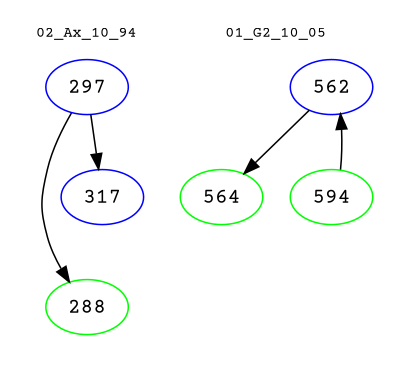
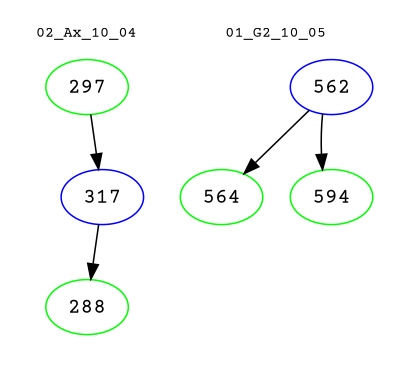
(87, 33) -> (87, 33)
(87, 87) -> (87, 87)
(342, 150) -> (321, 134)
(43, 190) -> (96, 244)
